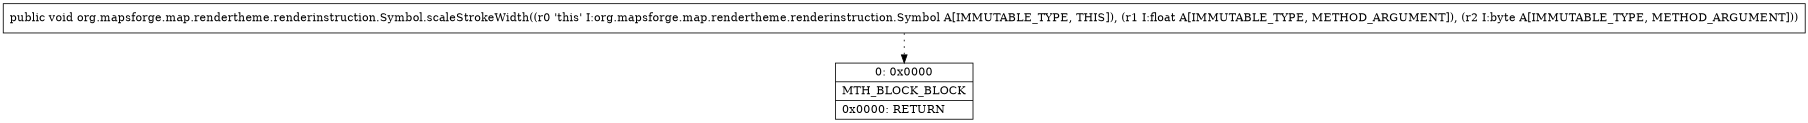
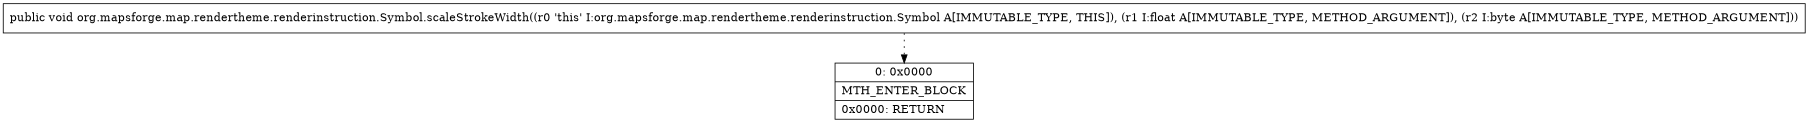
(904, 91) -> (904, 91)
